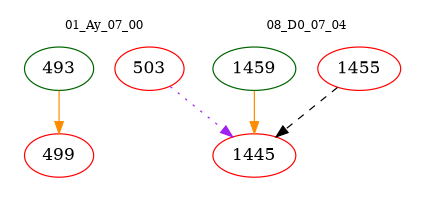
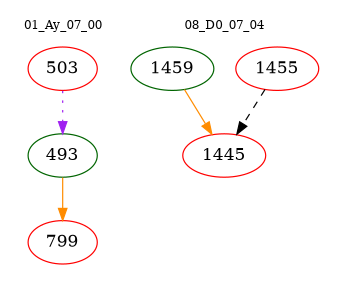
(186, 99) -> (63, 106)
(59, 156) -> (63, 242)
